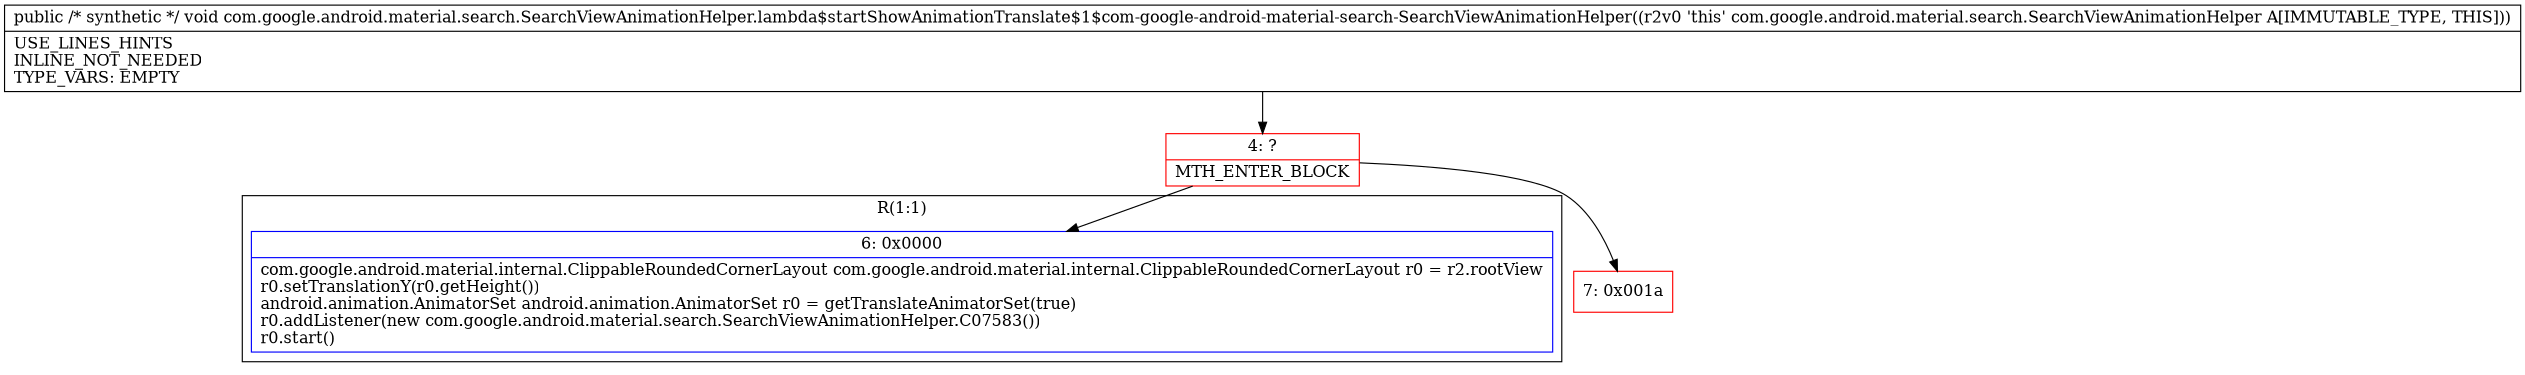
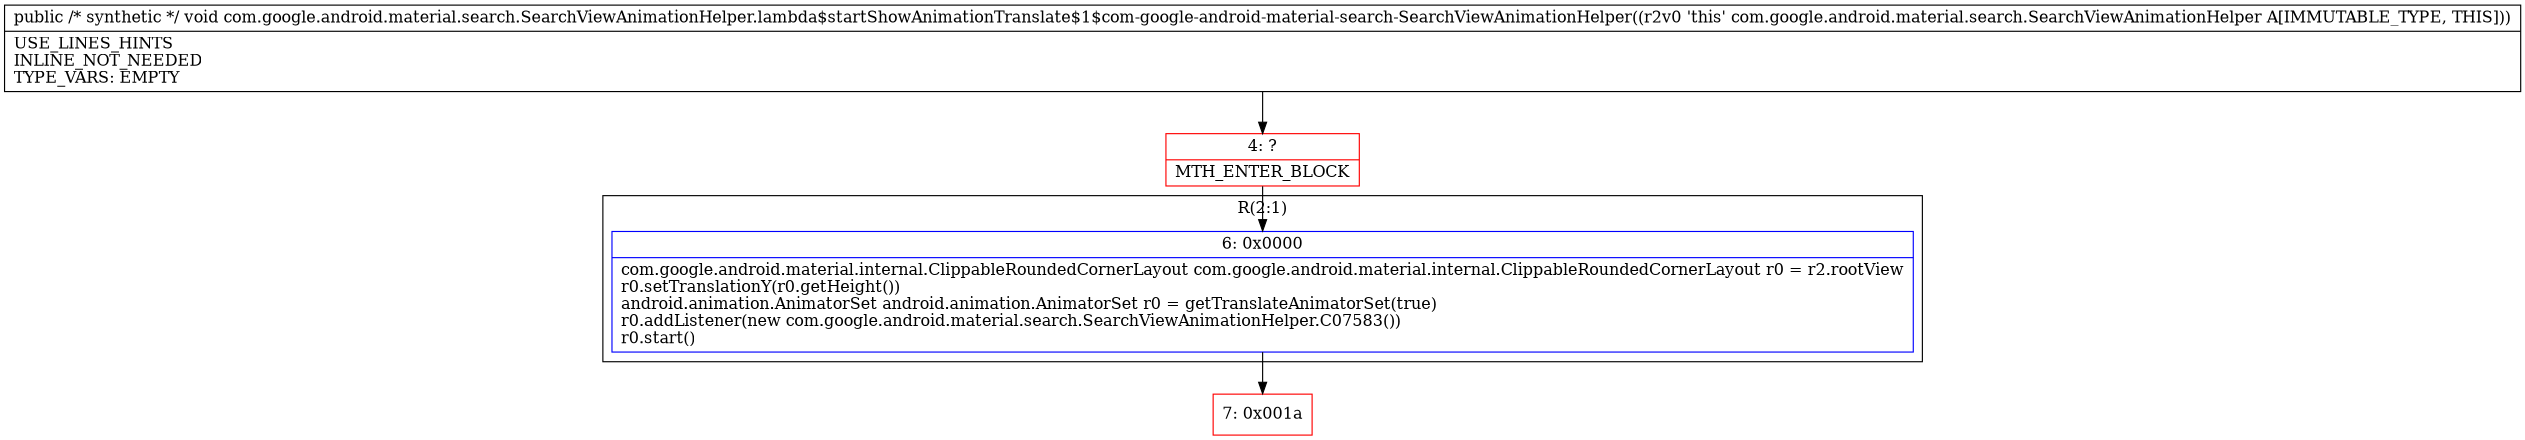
(1505, 176) -> (1263, 369)
(902, 209) -> (1263, 209)
